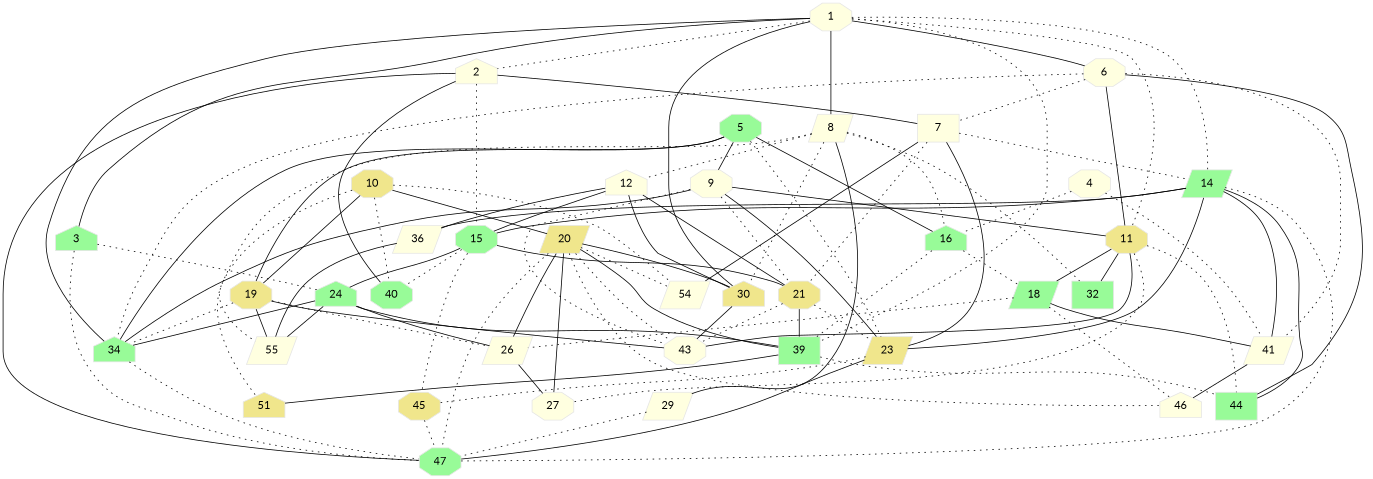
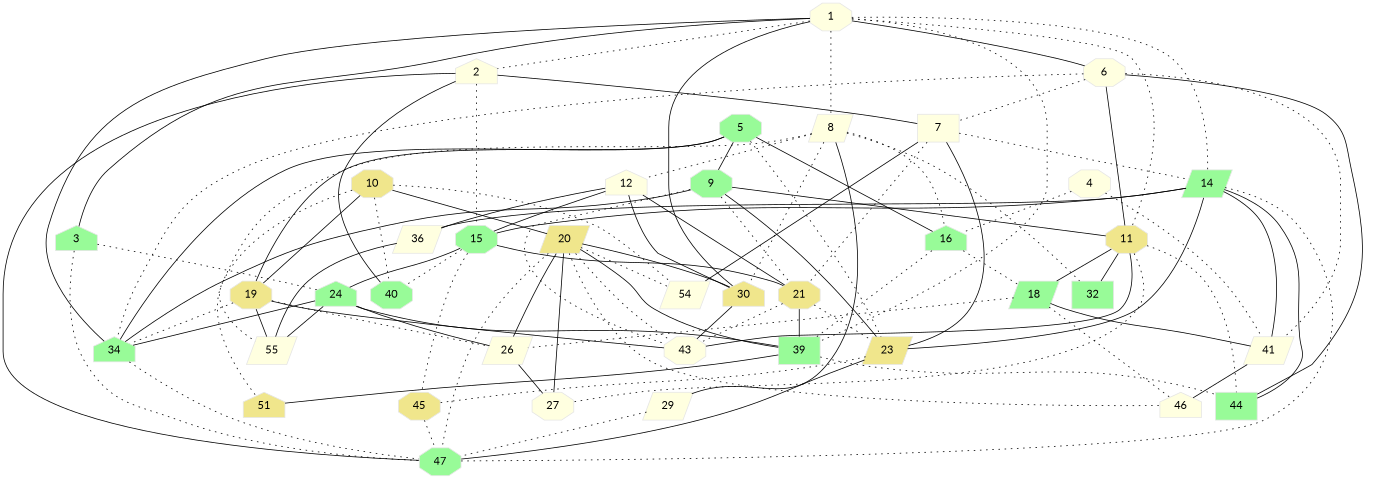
(831, 73) -> (831, 73)
(711, 184) -> (711, 184)
